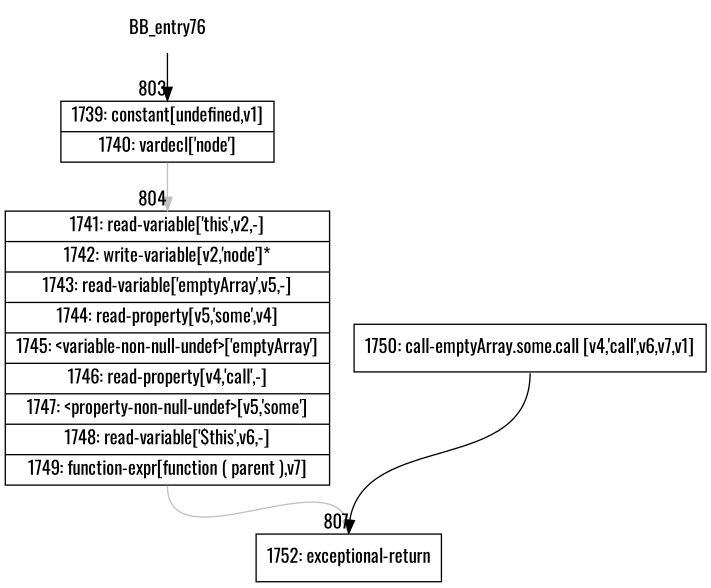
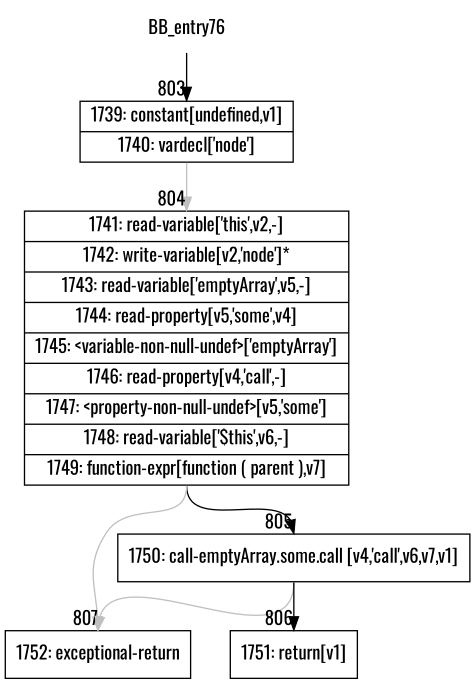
(446, 451) -> (202, 608)
none -> (233, 510)
none -> (294, 655)
